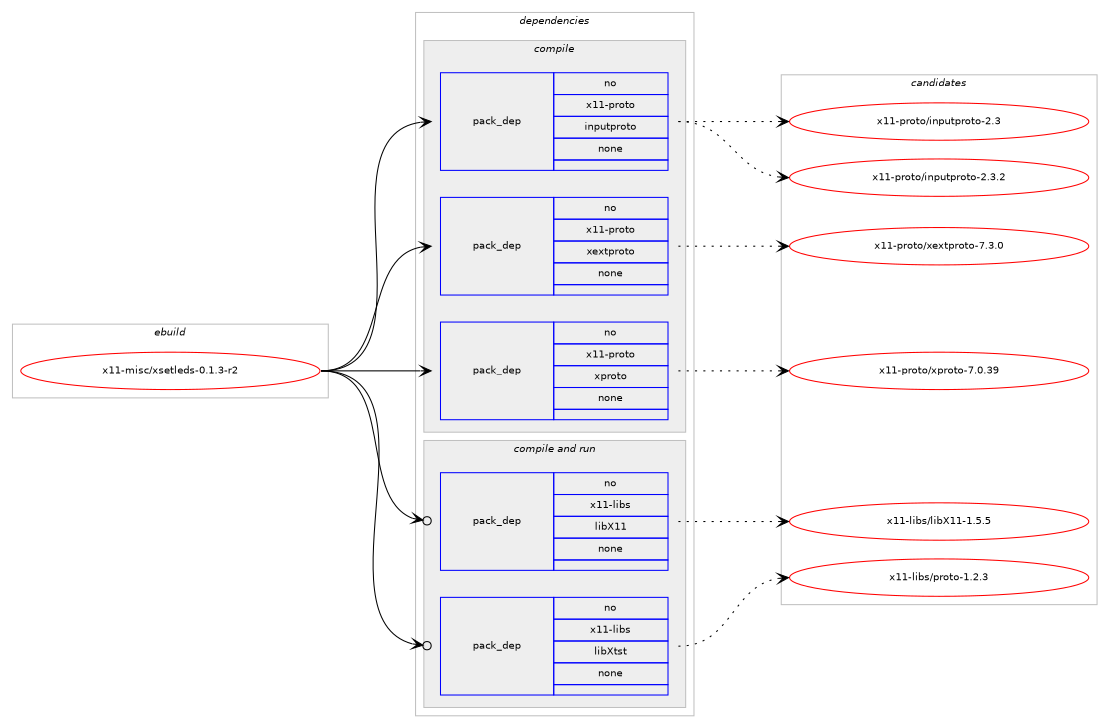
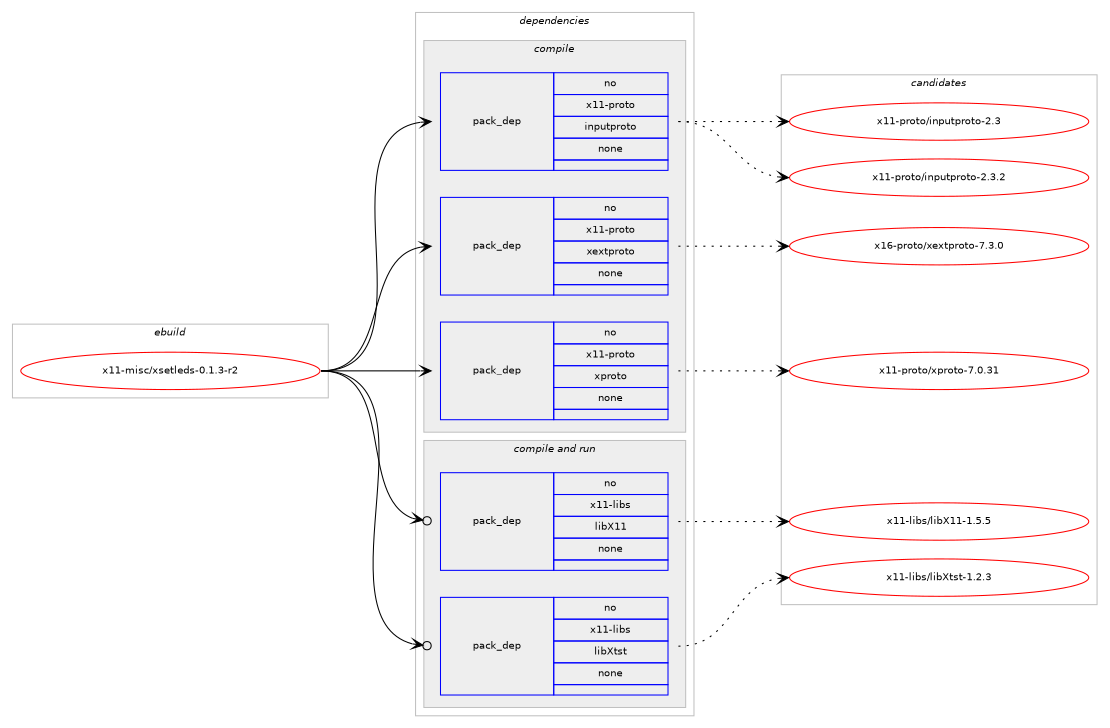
(939, 246) -> (939, 246)
(939, 371) -> (939, 371)
(939, 578) -> (939, 578)
